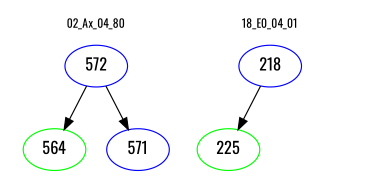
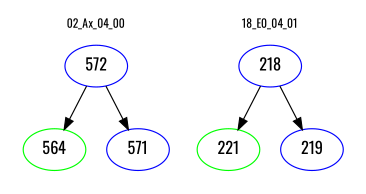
(96, 25) -> (96, 25)
(228, 150) -> (228, 150)
none -> (312, 150)
